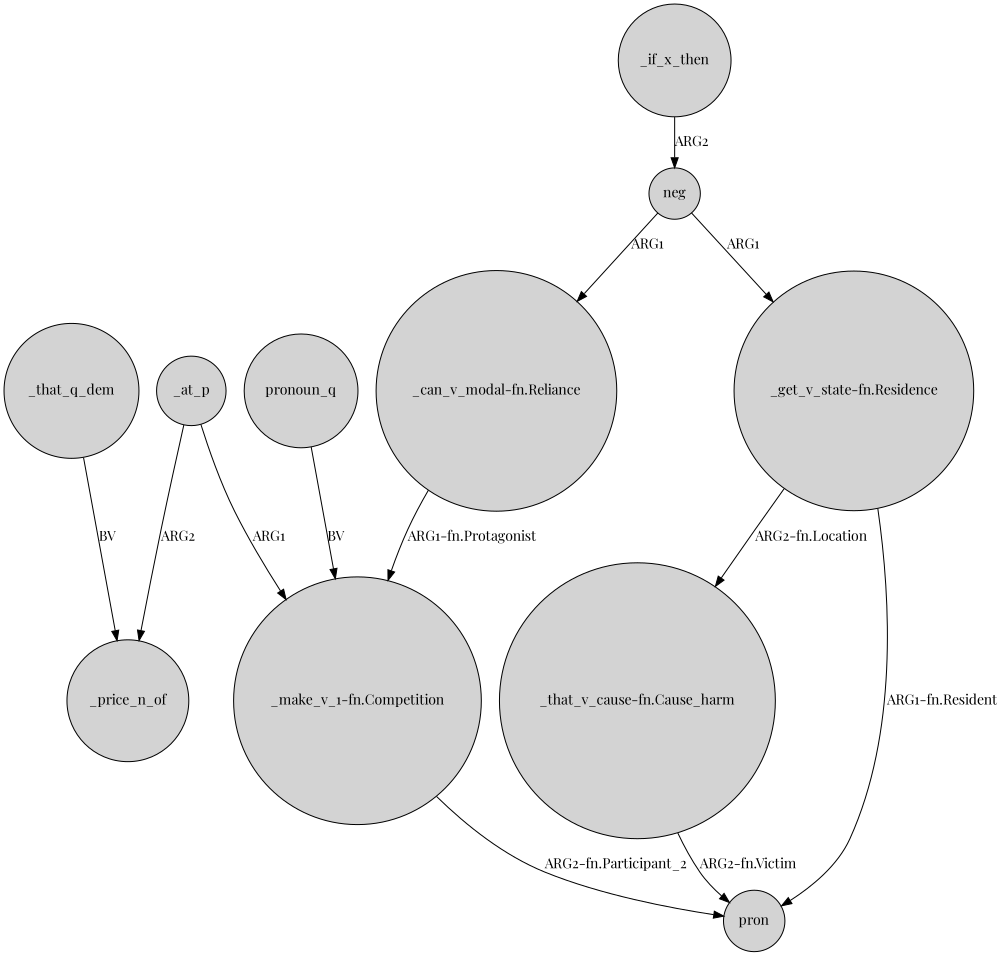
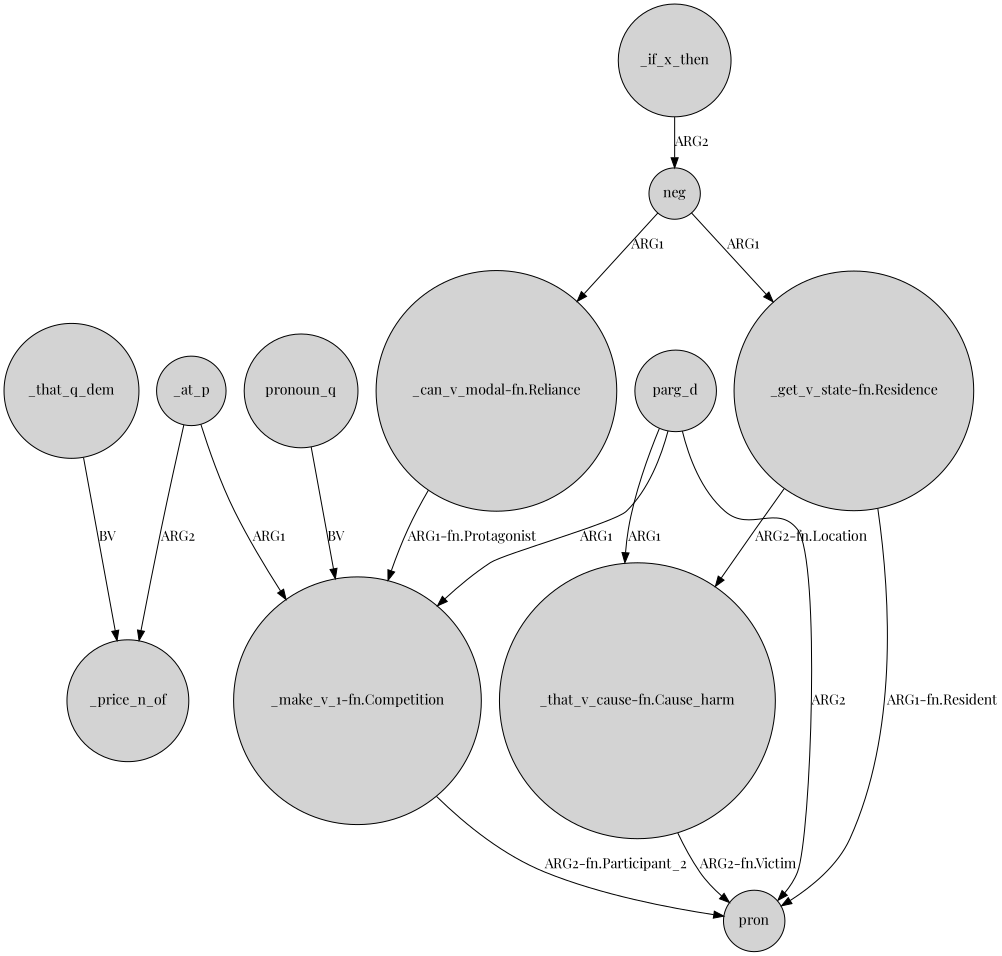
none -> (676, 391)
